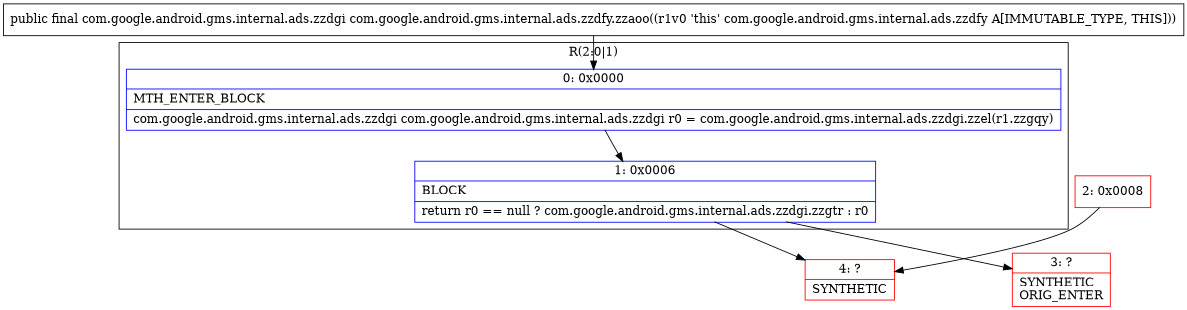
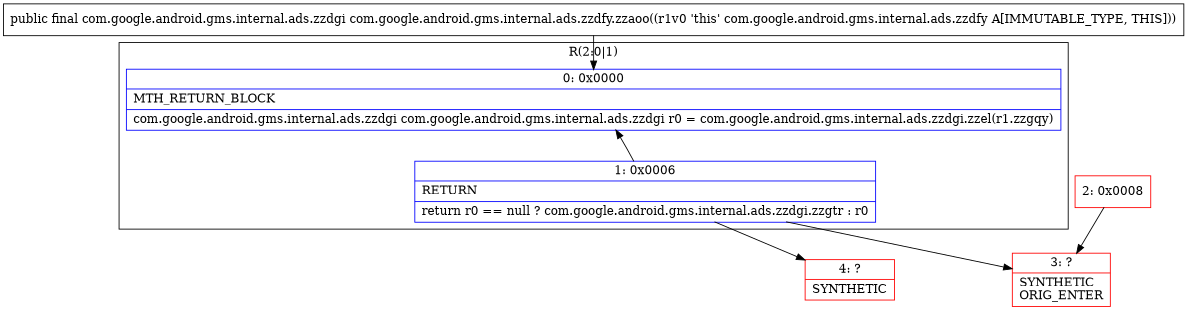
(199, 99) -> (205, 99)
(611, 142) -> (627, 149)
(444, 191) -> (450, 191)
(1006, 249) -> (1093, 226)
